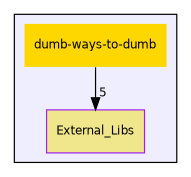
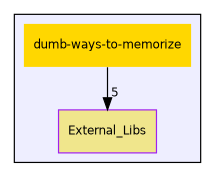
(96, 45) -> (108, 45)
